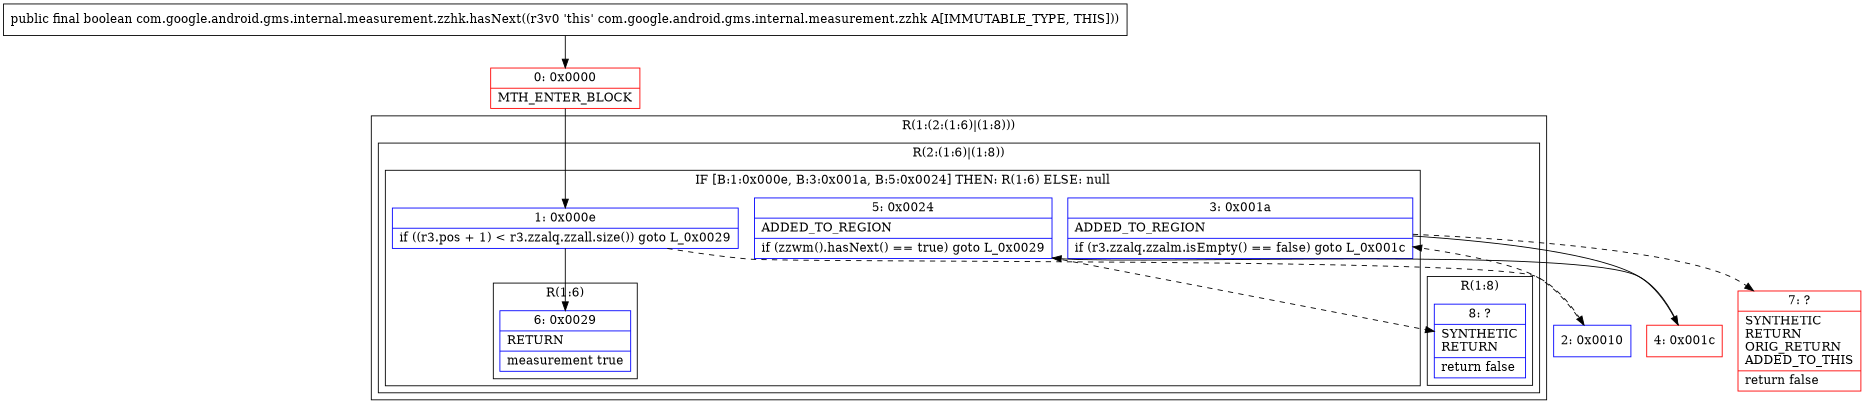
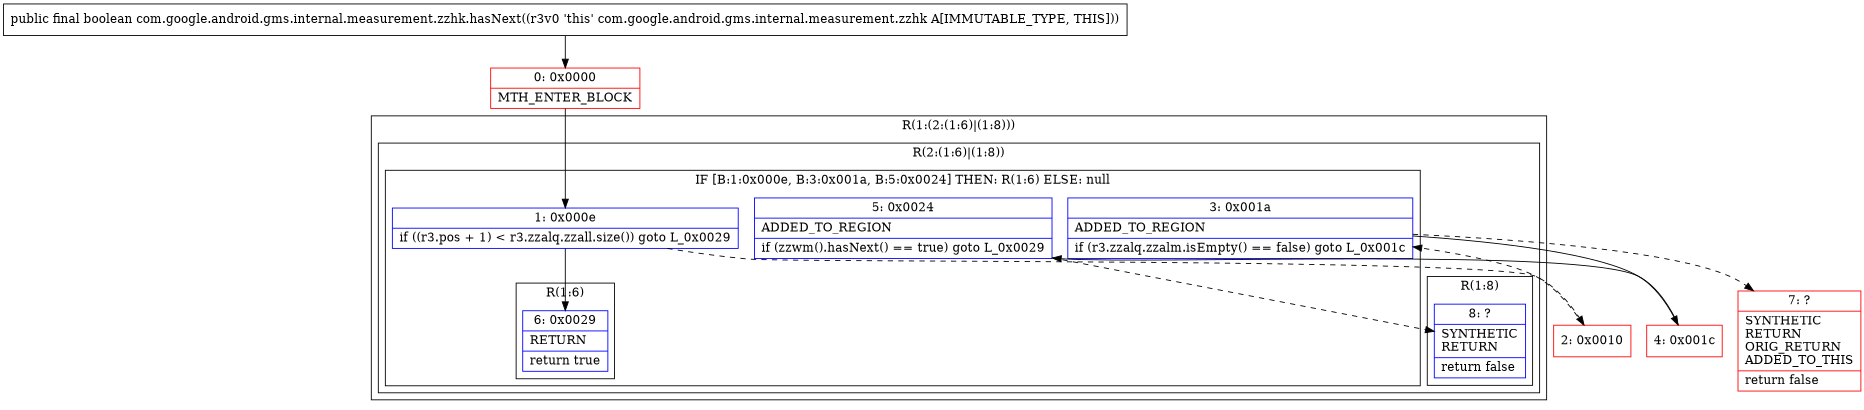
(1592, 341) -> (1592, 341)
(565, 361) -> (565, 361)
